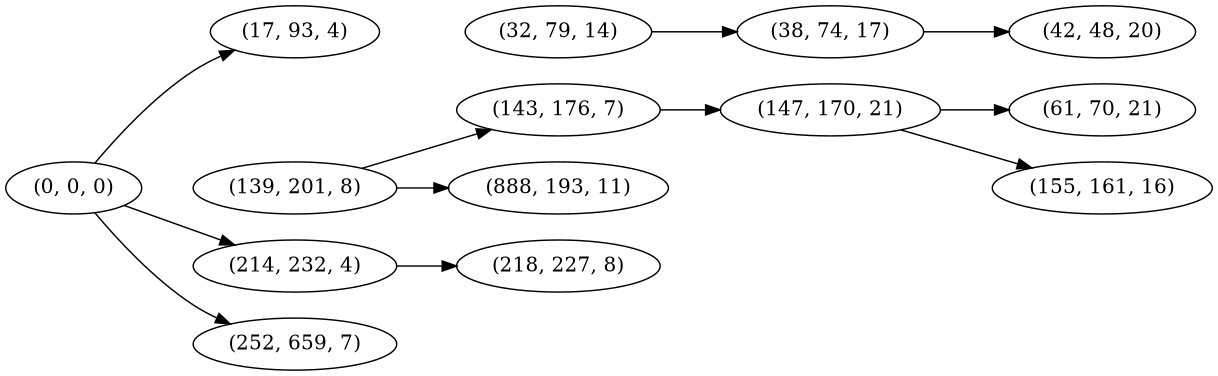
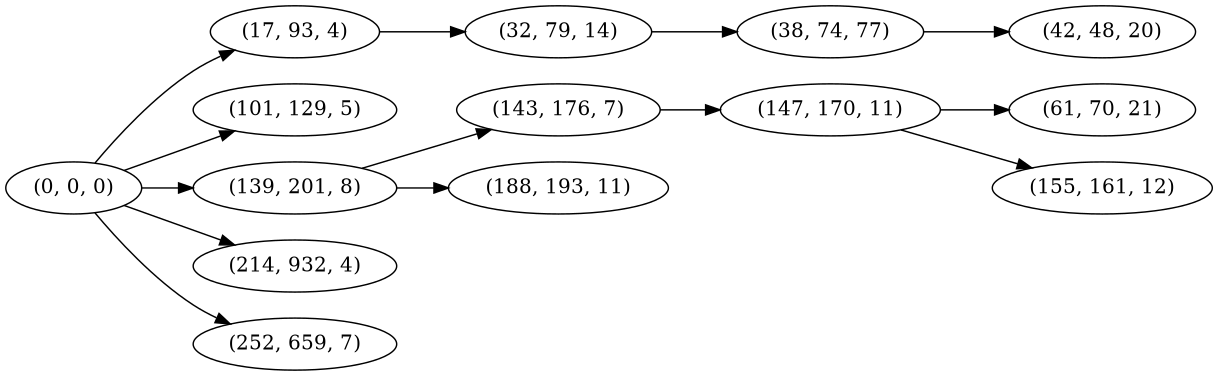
none -> (415, 32)
(830, 32) -> (830, 32)
none -> (295, 110)
(830, 110) -> (830, 110)
none -> (160, 188)
(558, 188) -> (558, 188)
(1102, 188) -> (1102, 188)
(295, 266) -> (295, 266)
(558, 266) -> none
